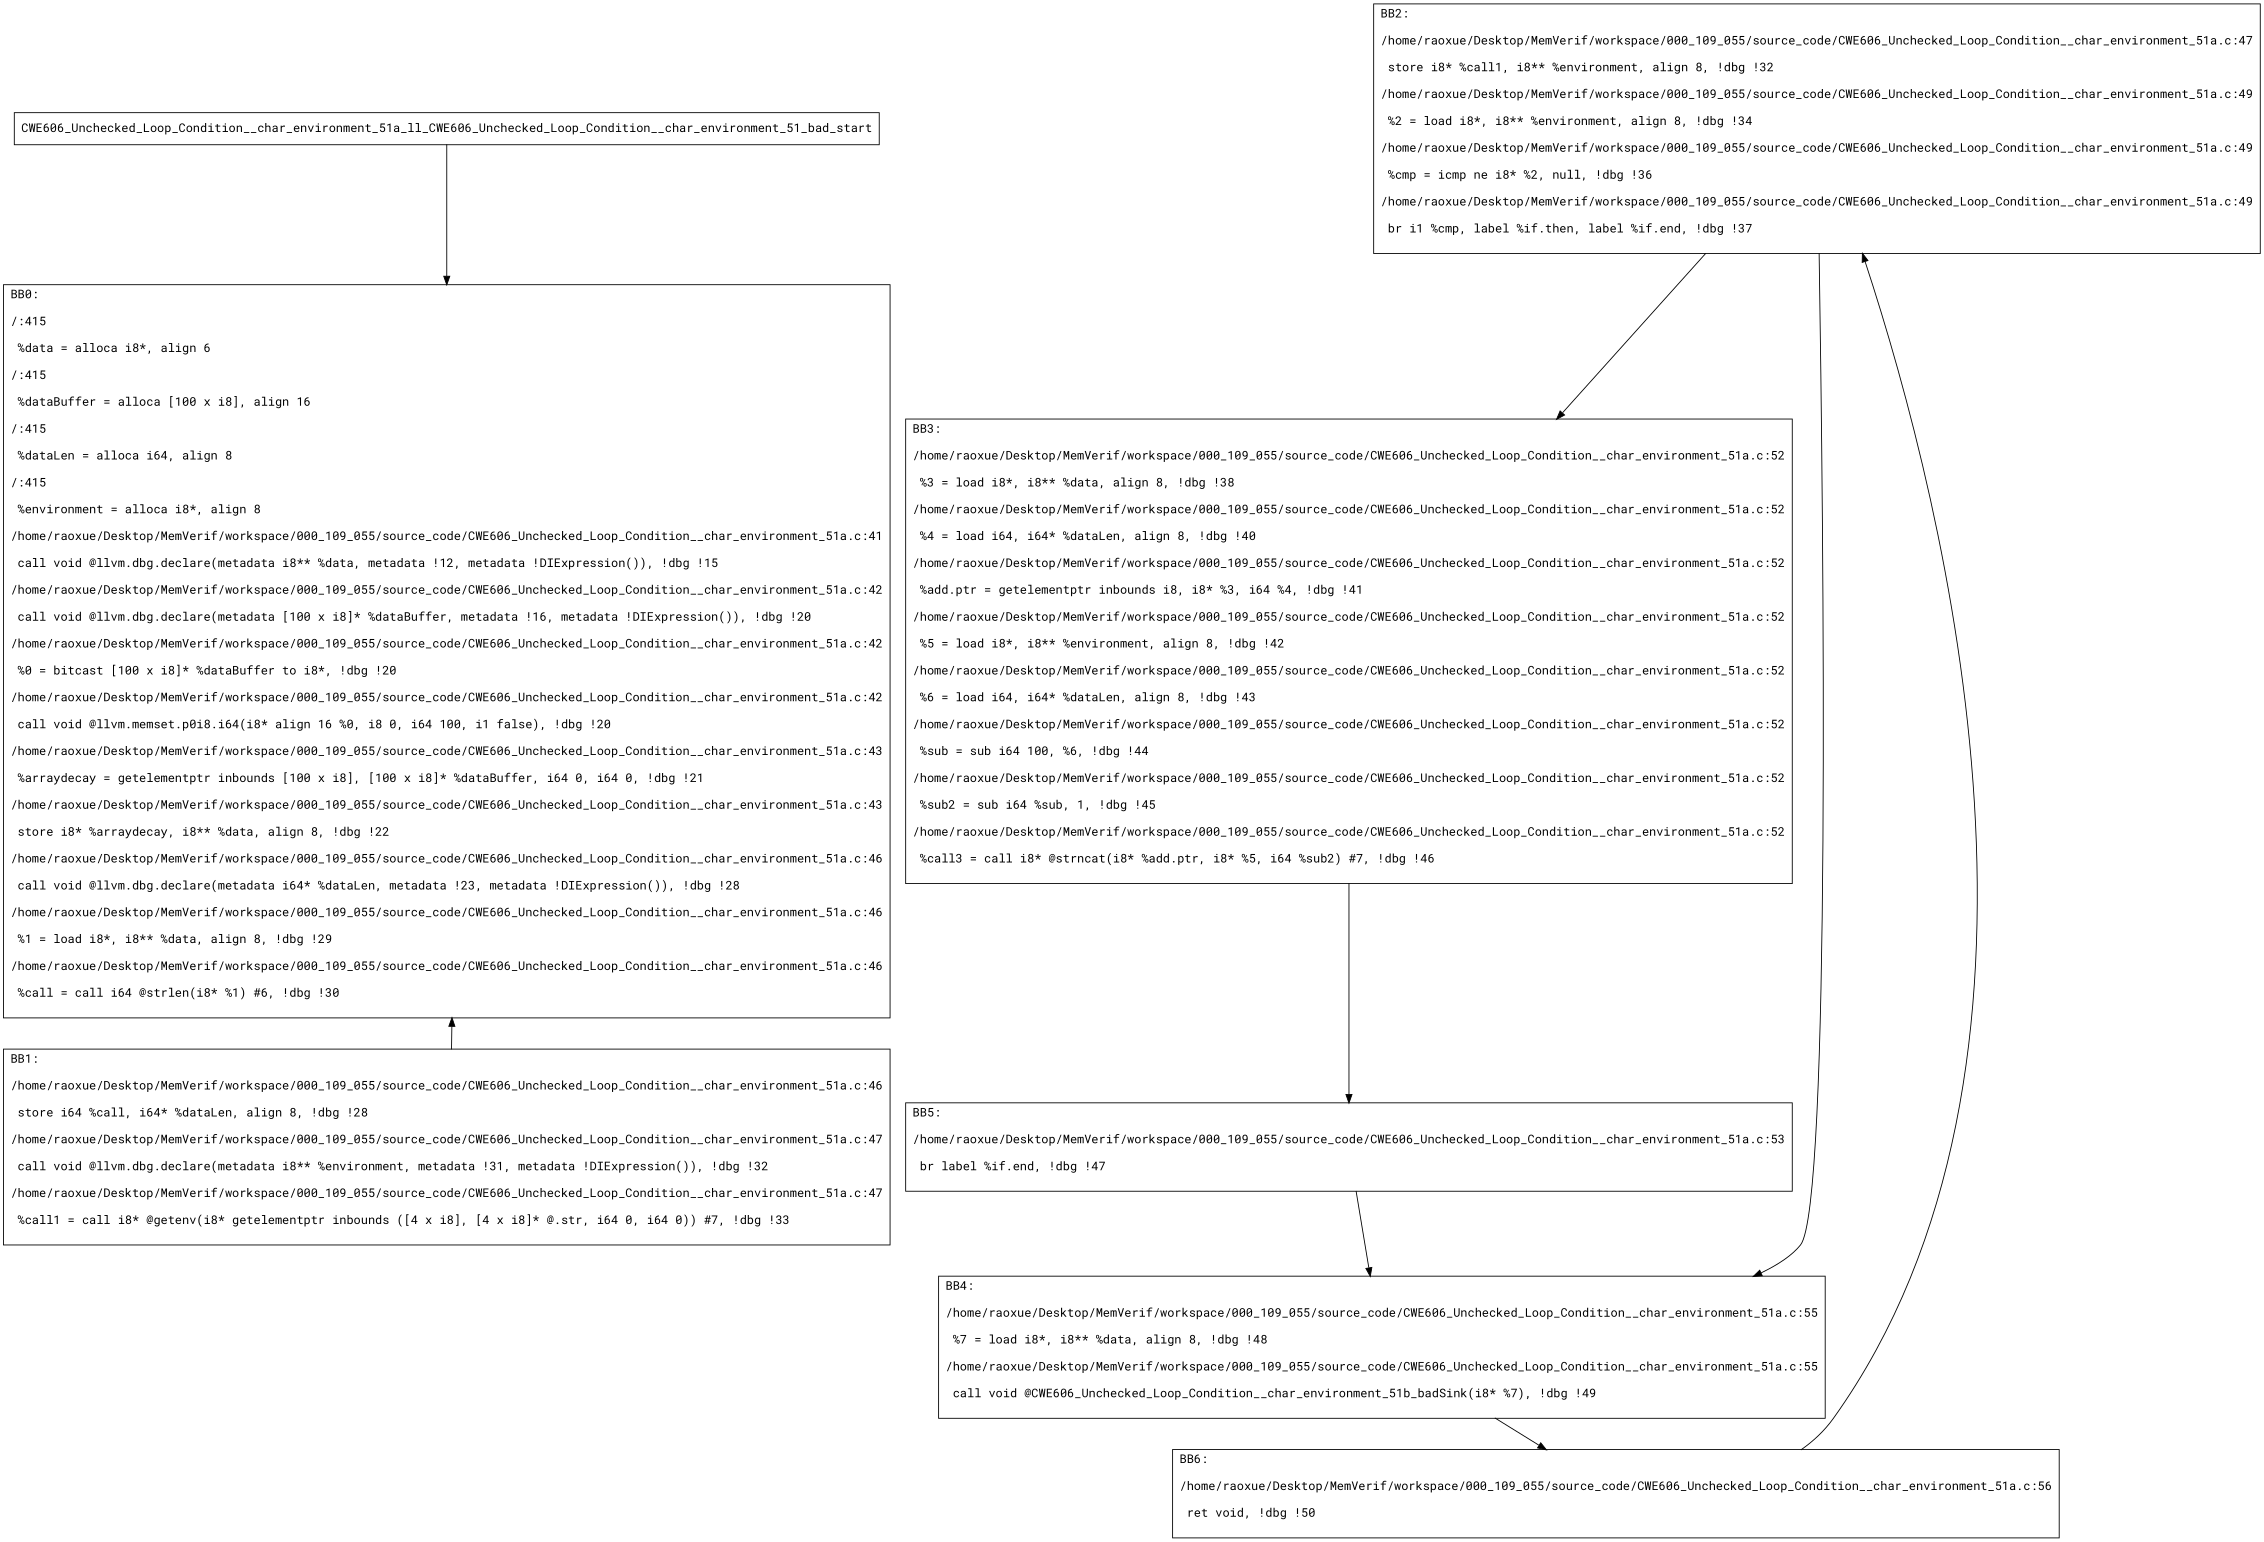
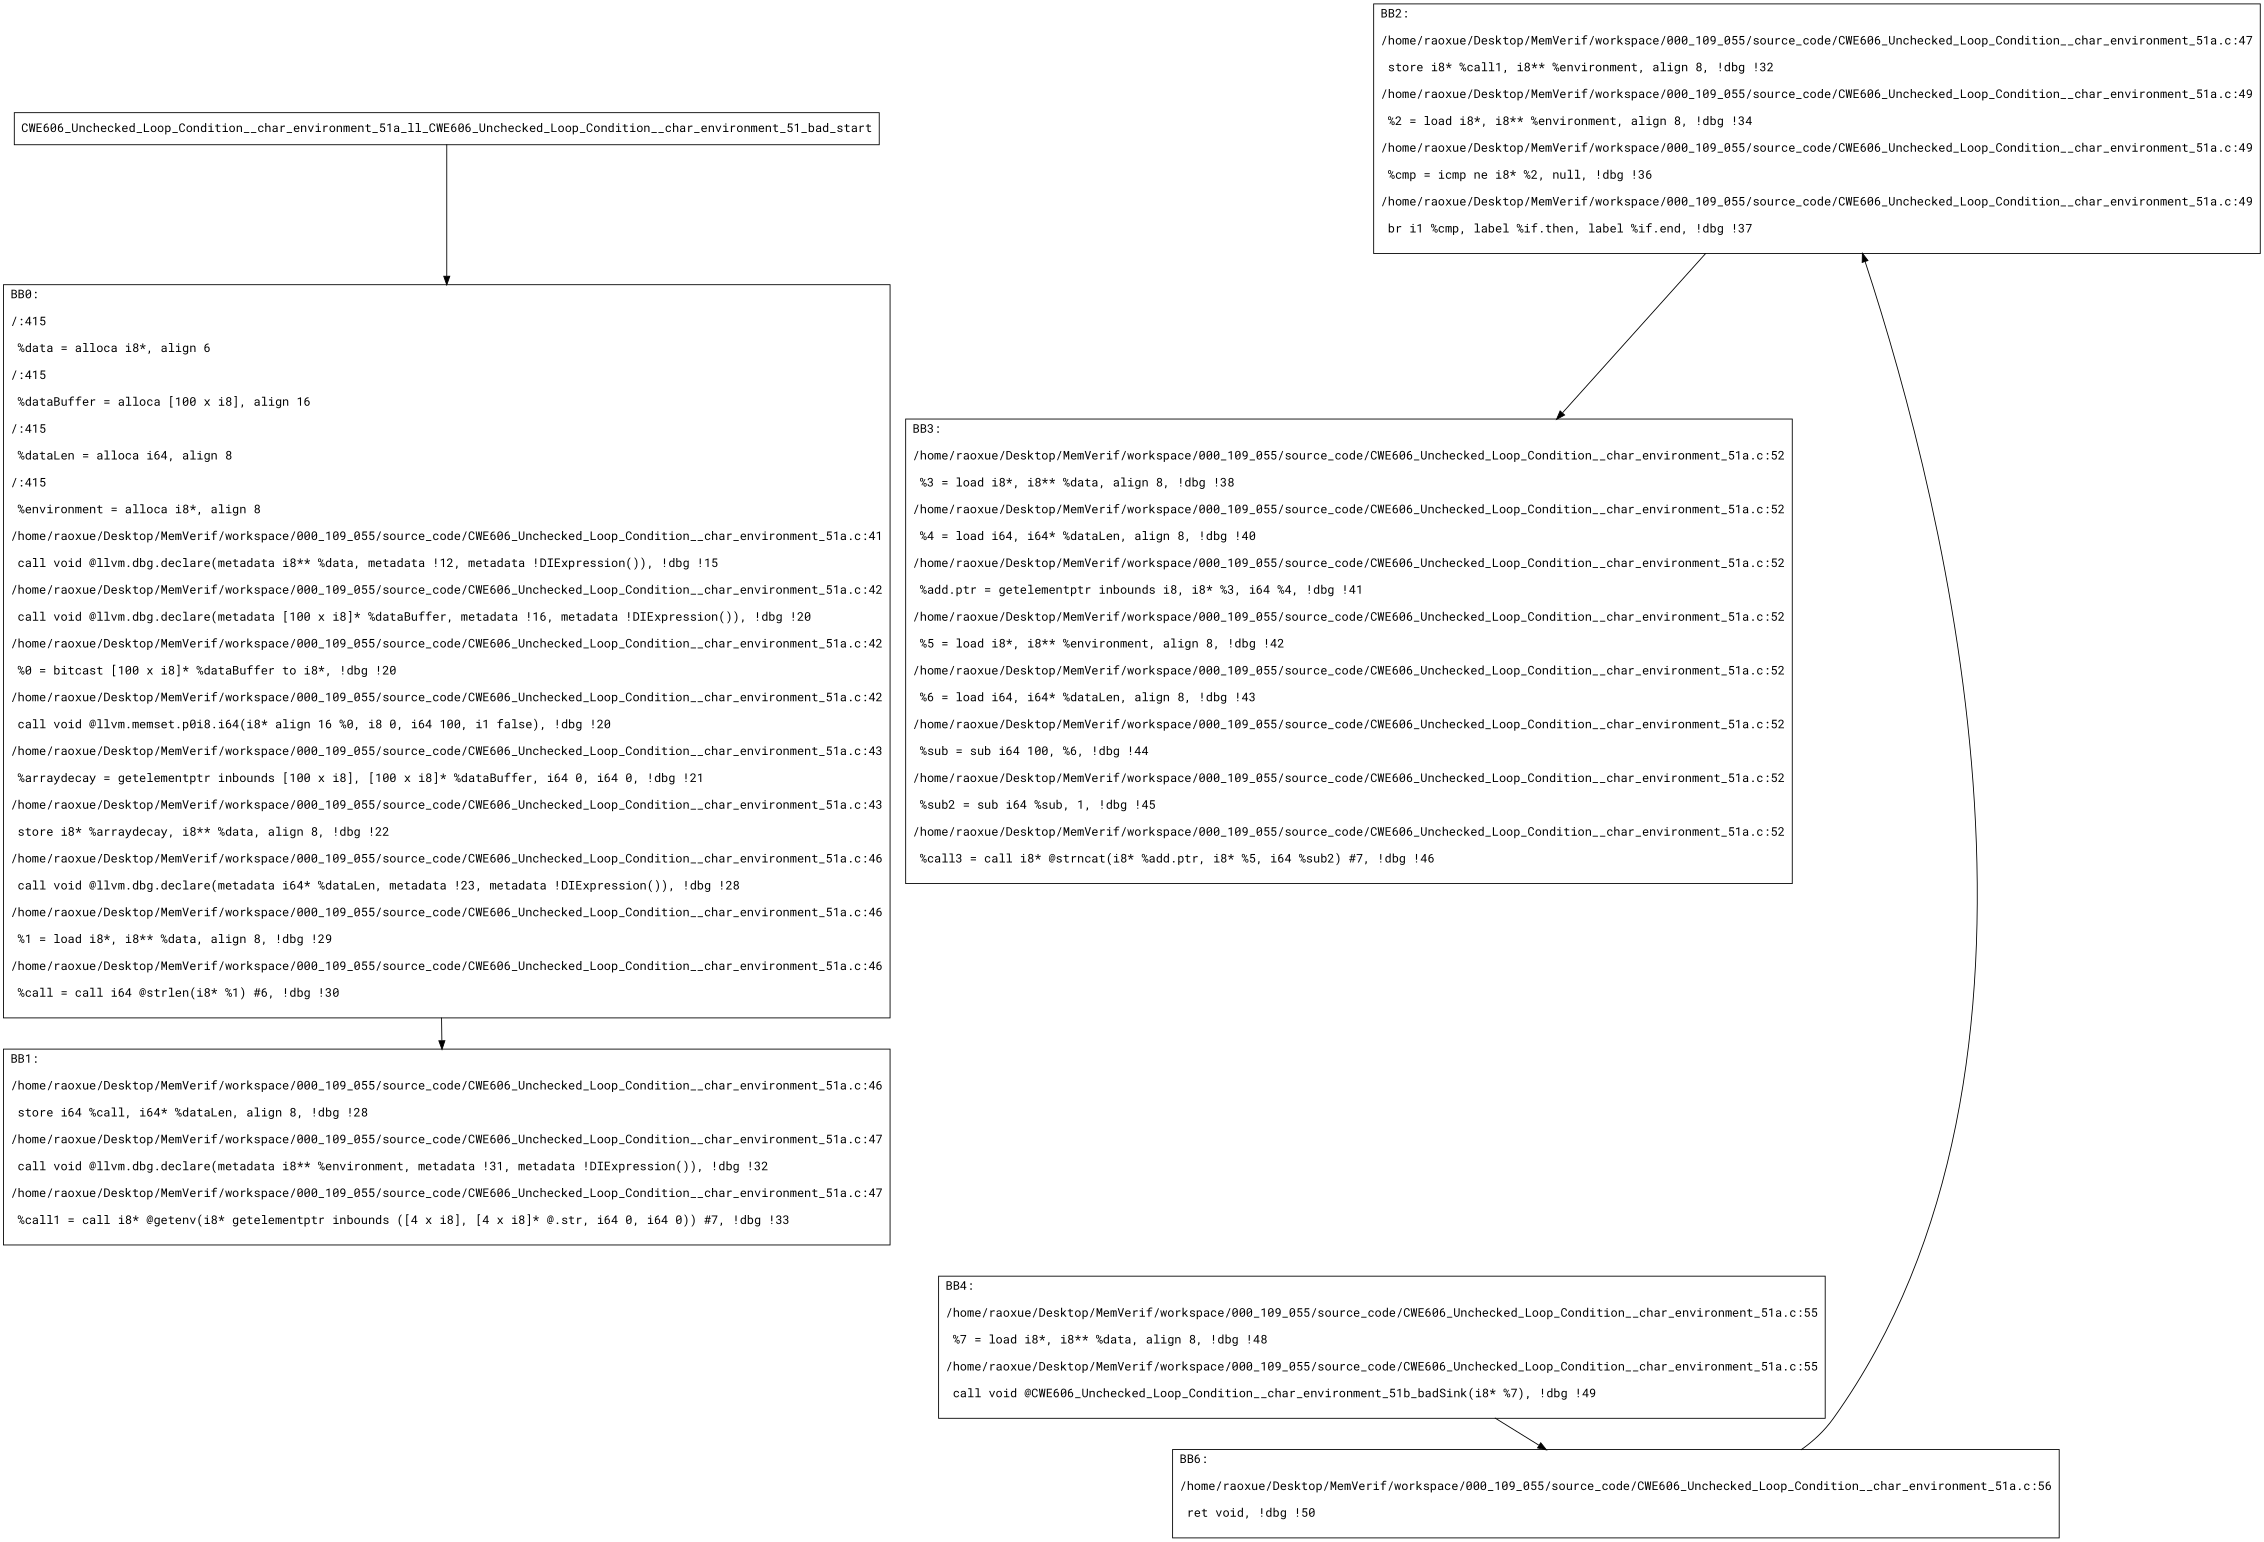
(1823, 774) -> none
(452, 1038) -> (442, 1029)
(1349, 1147) -> none
